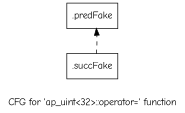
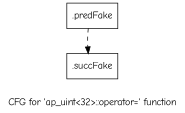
(97, 45) -> (88, 38)
